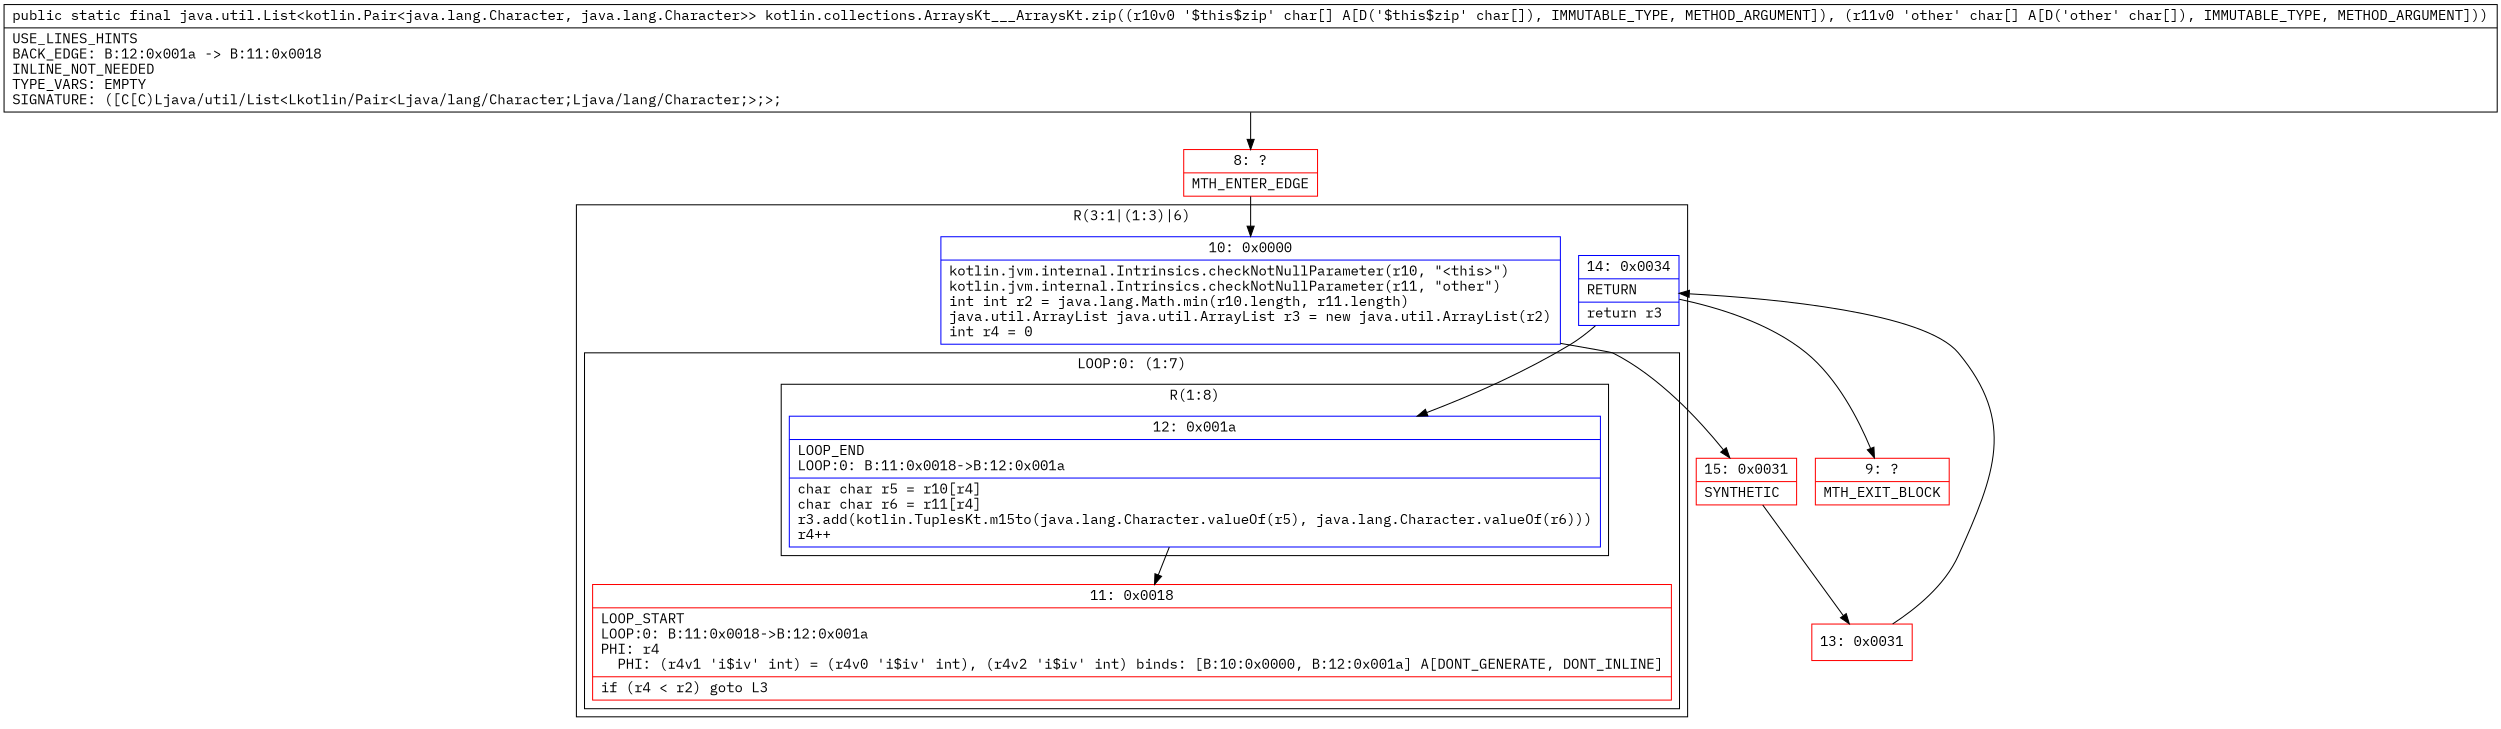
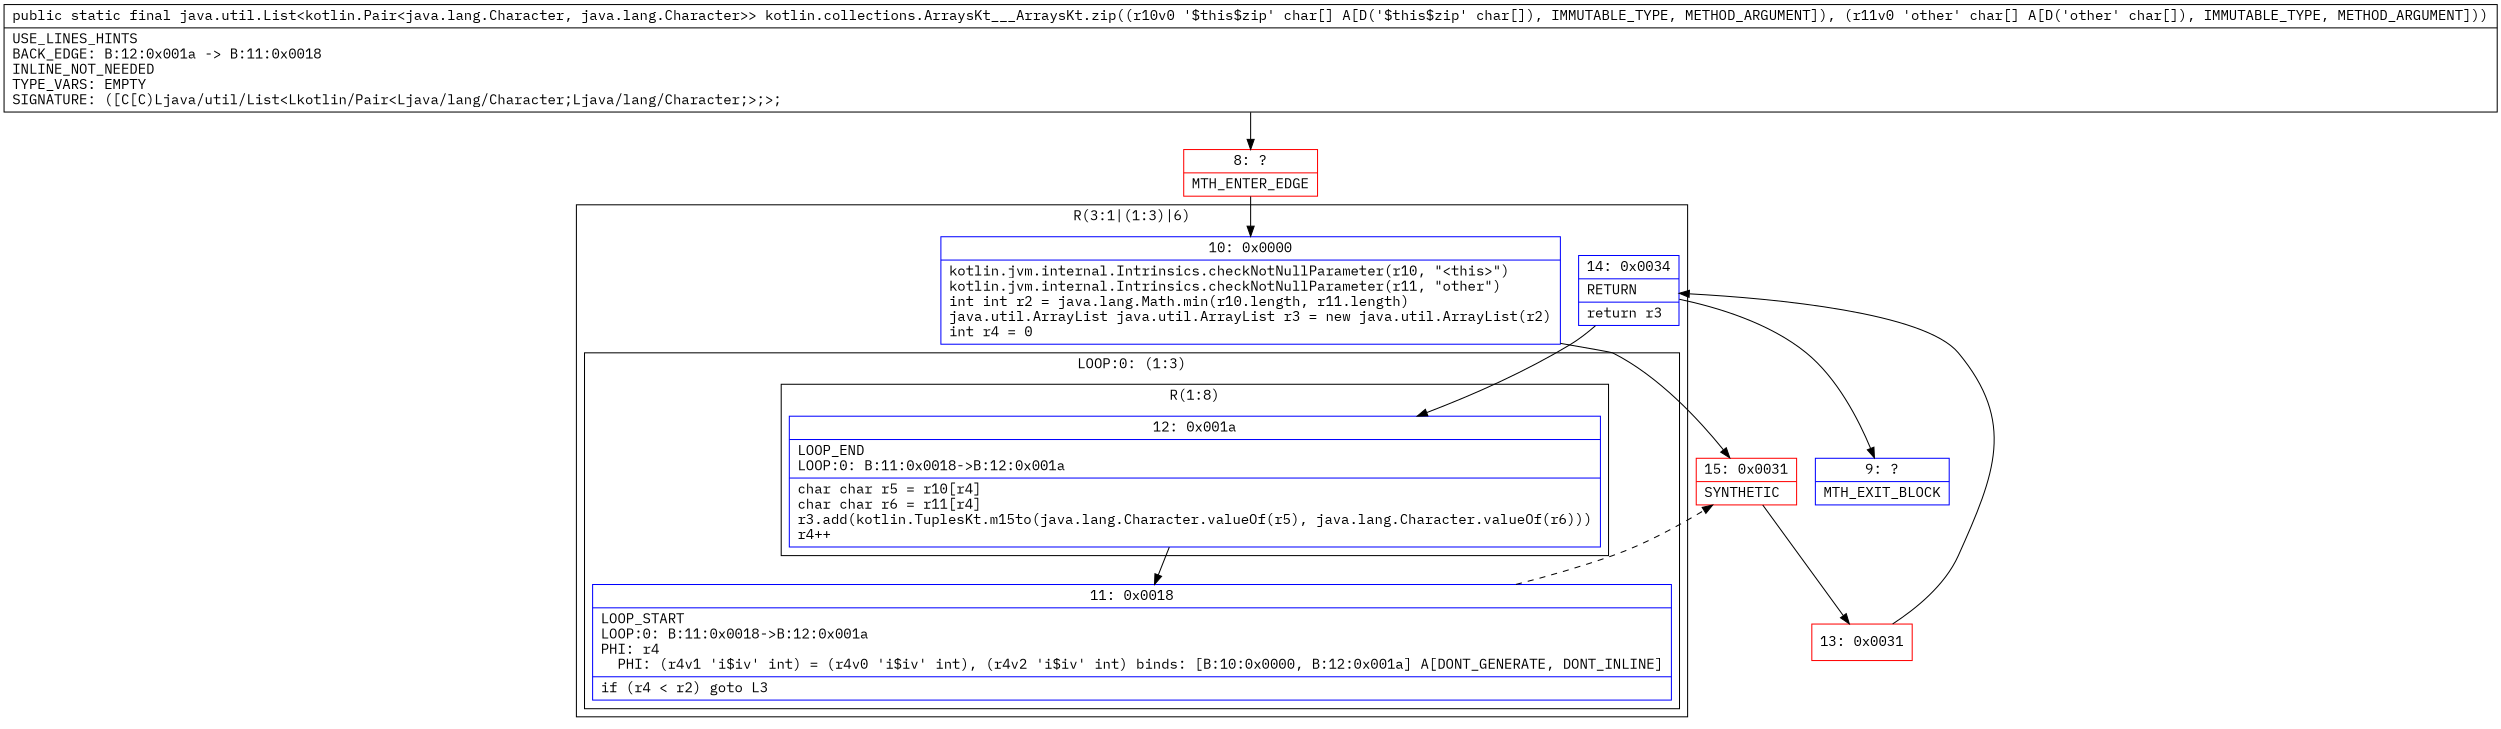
(1132, 364) -> (1132, 364)
(1882, 482) -> (1882, 482)
none -> (1618, 554)
(1132, 642) -> (1132, 642)
